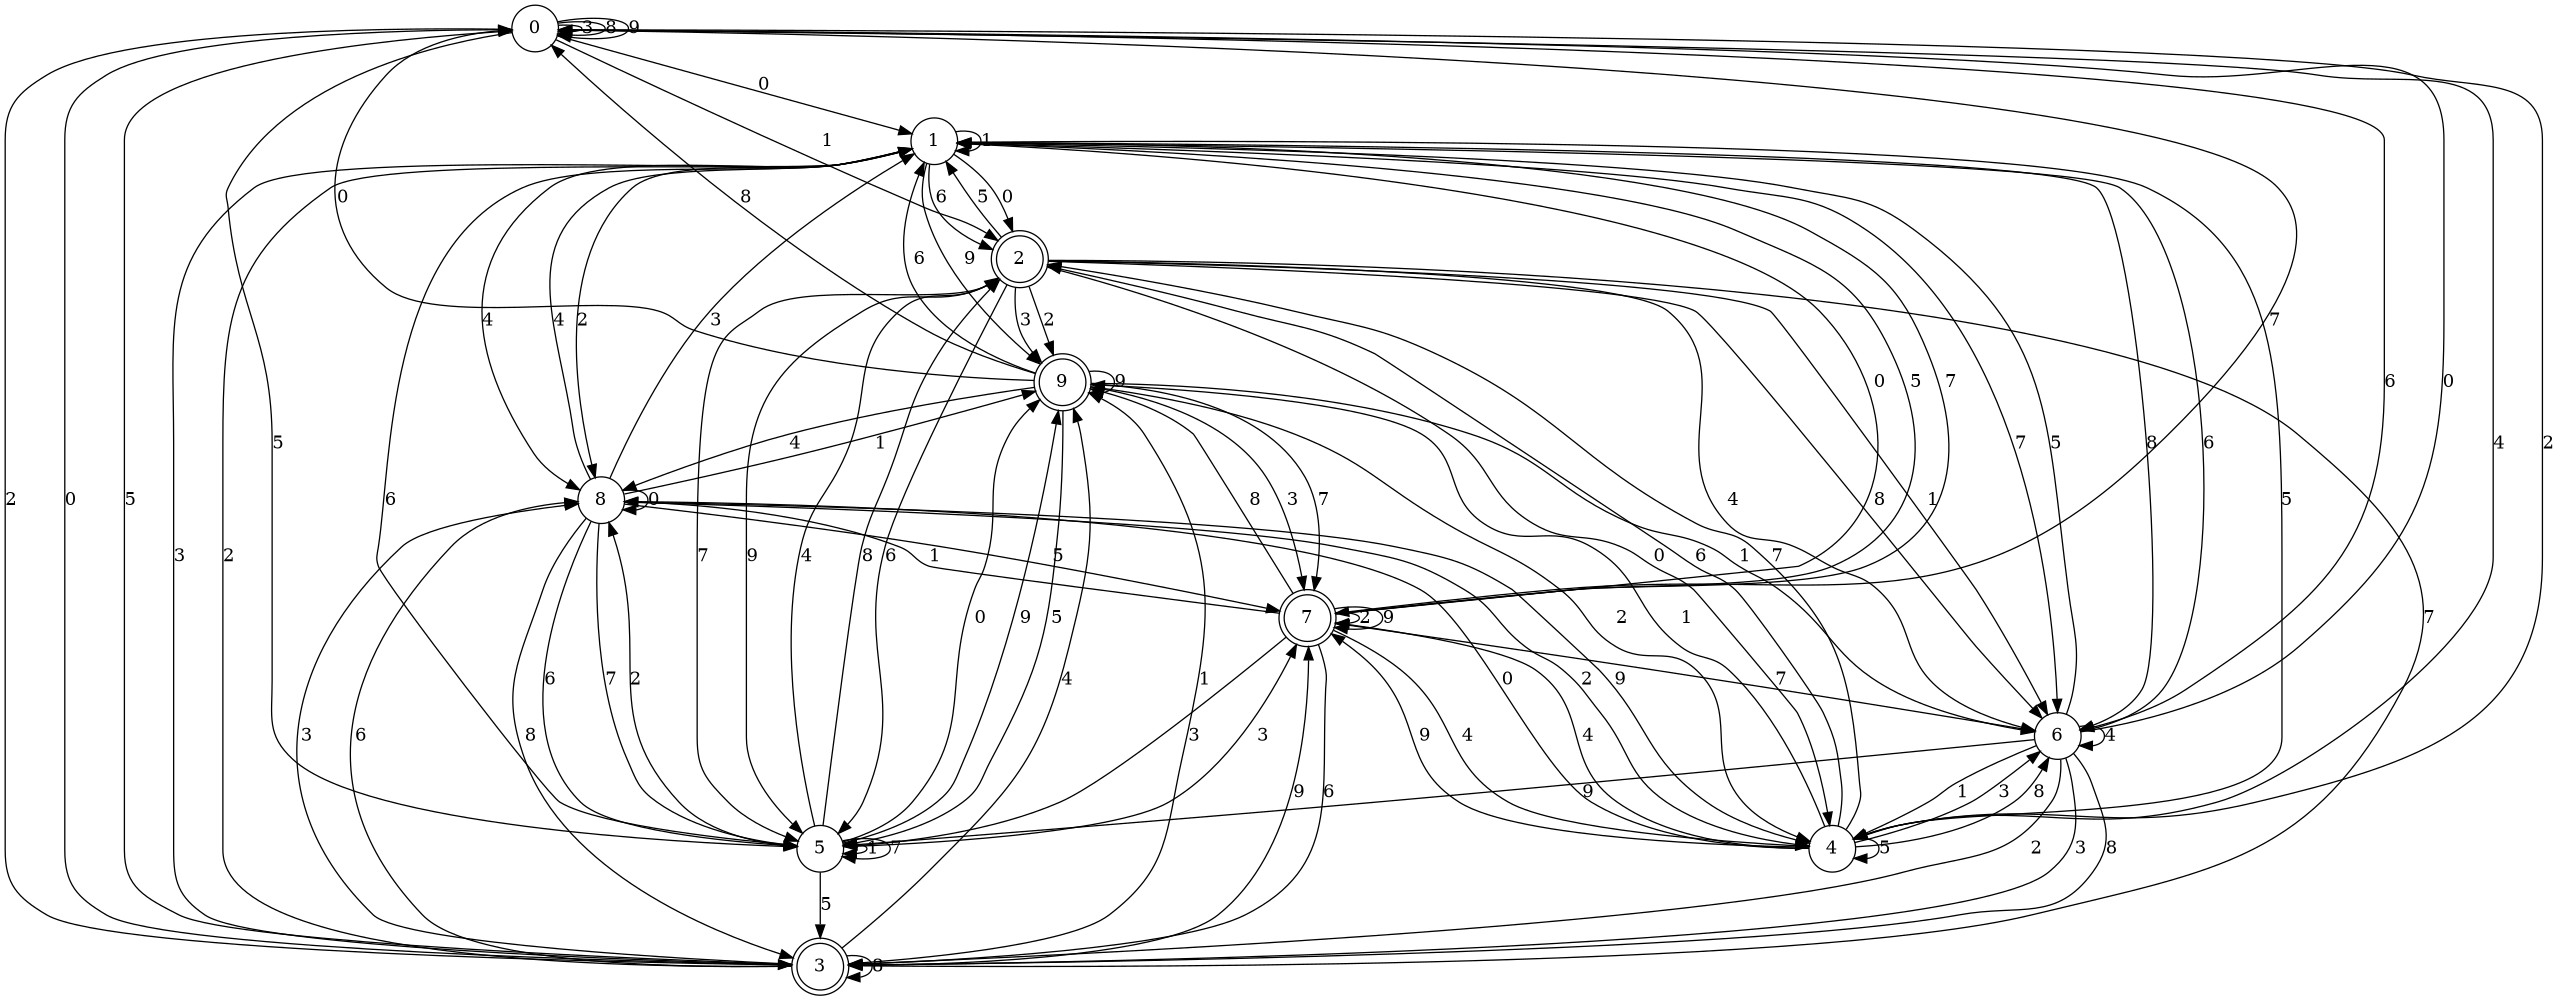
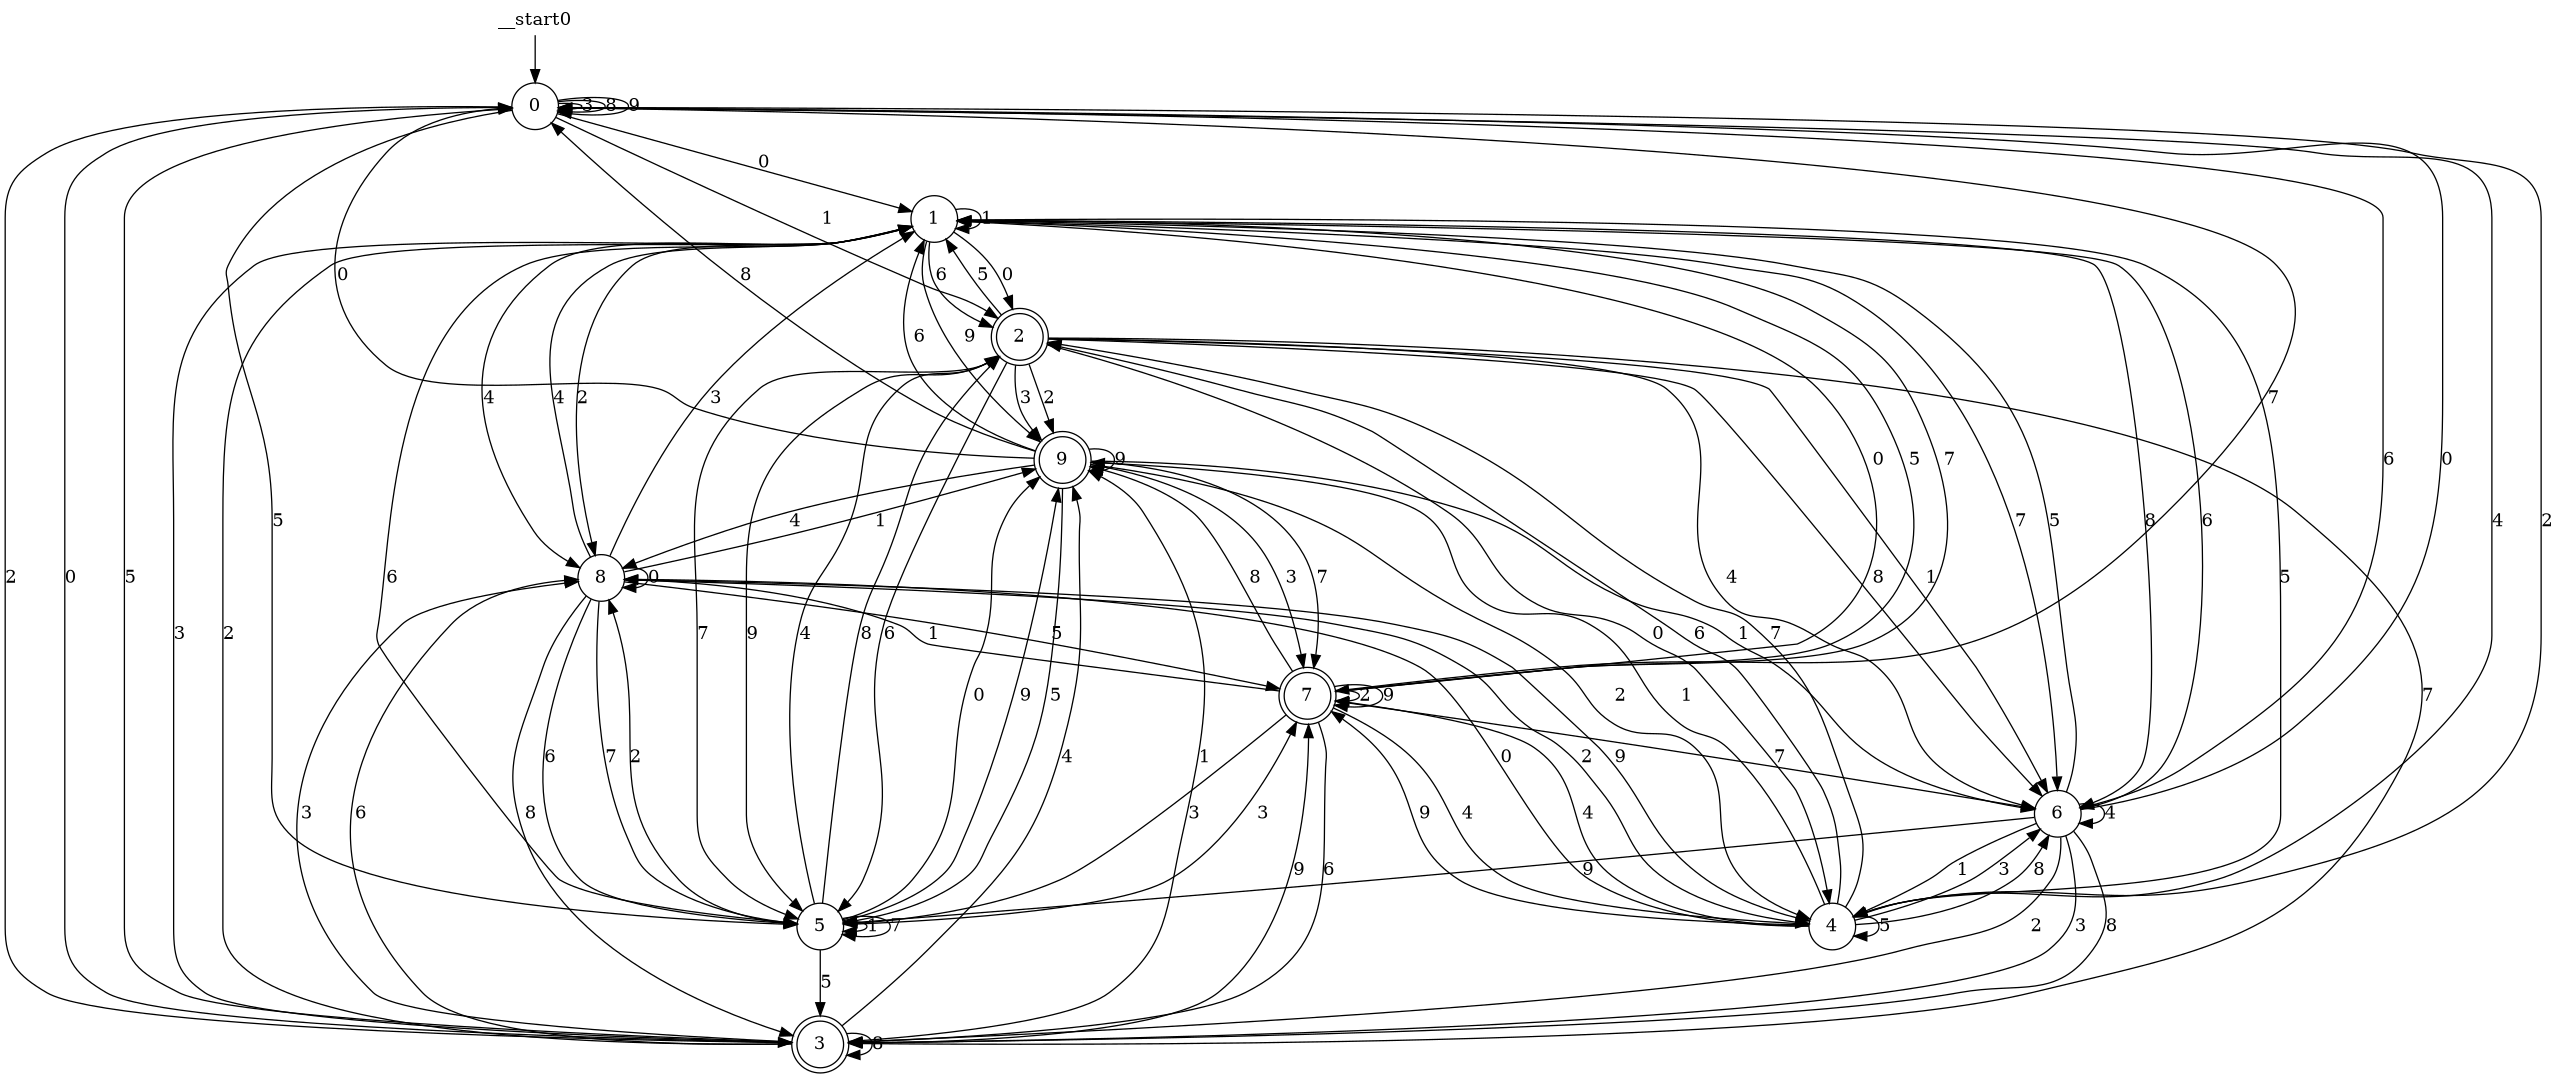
none -> (535, 20)
